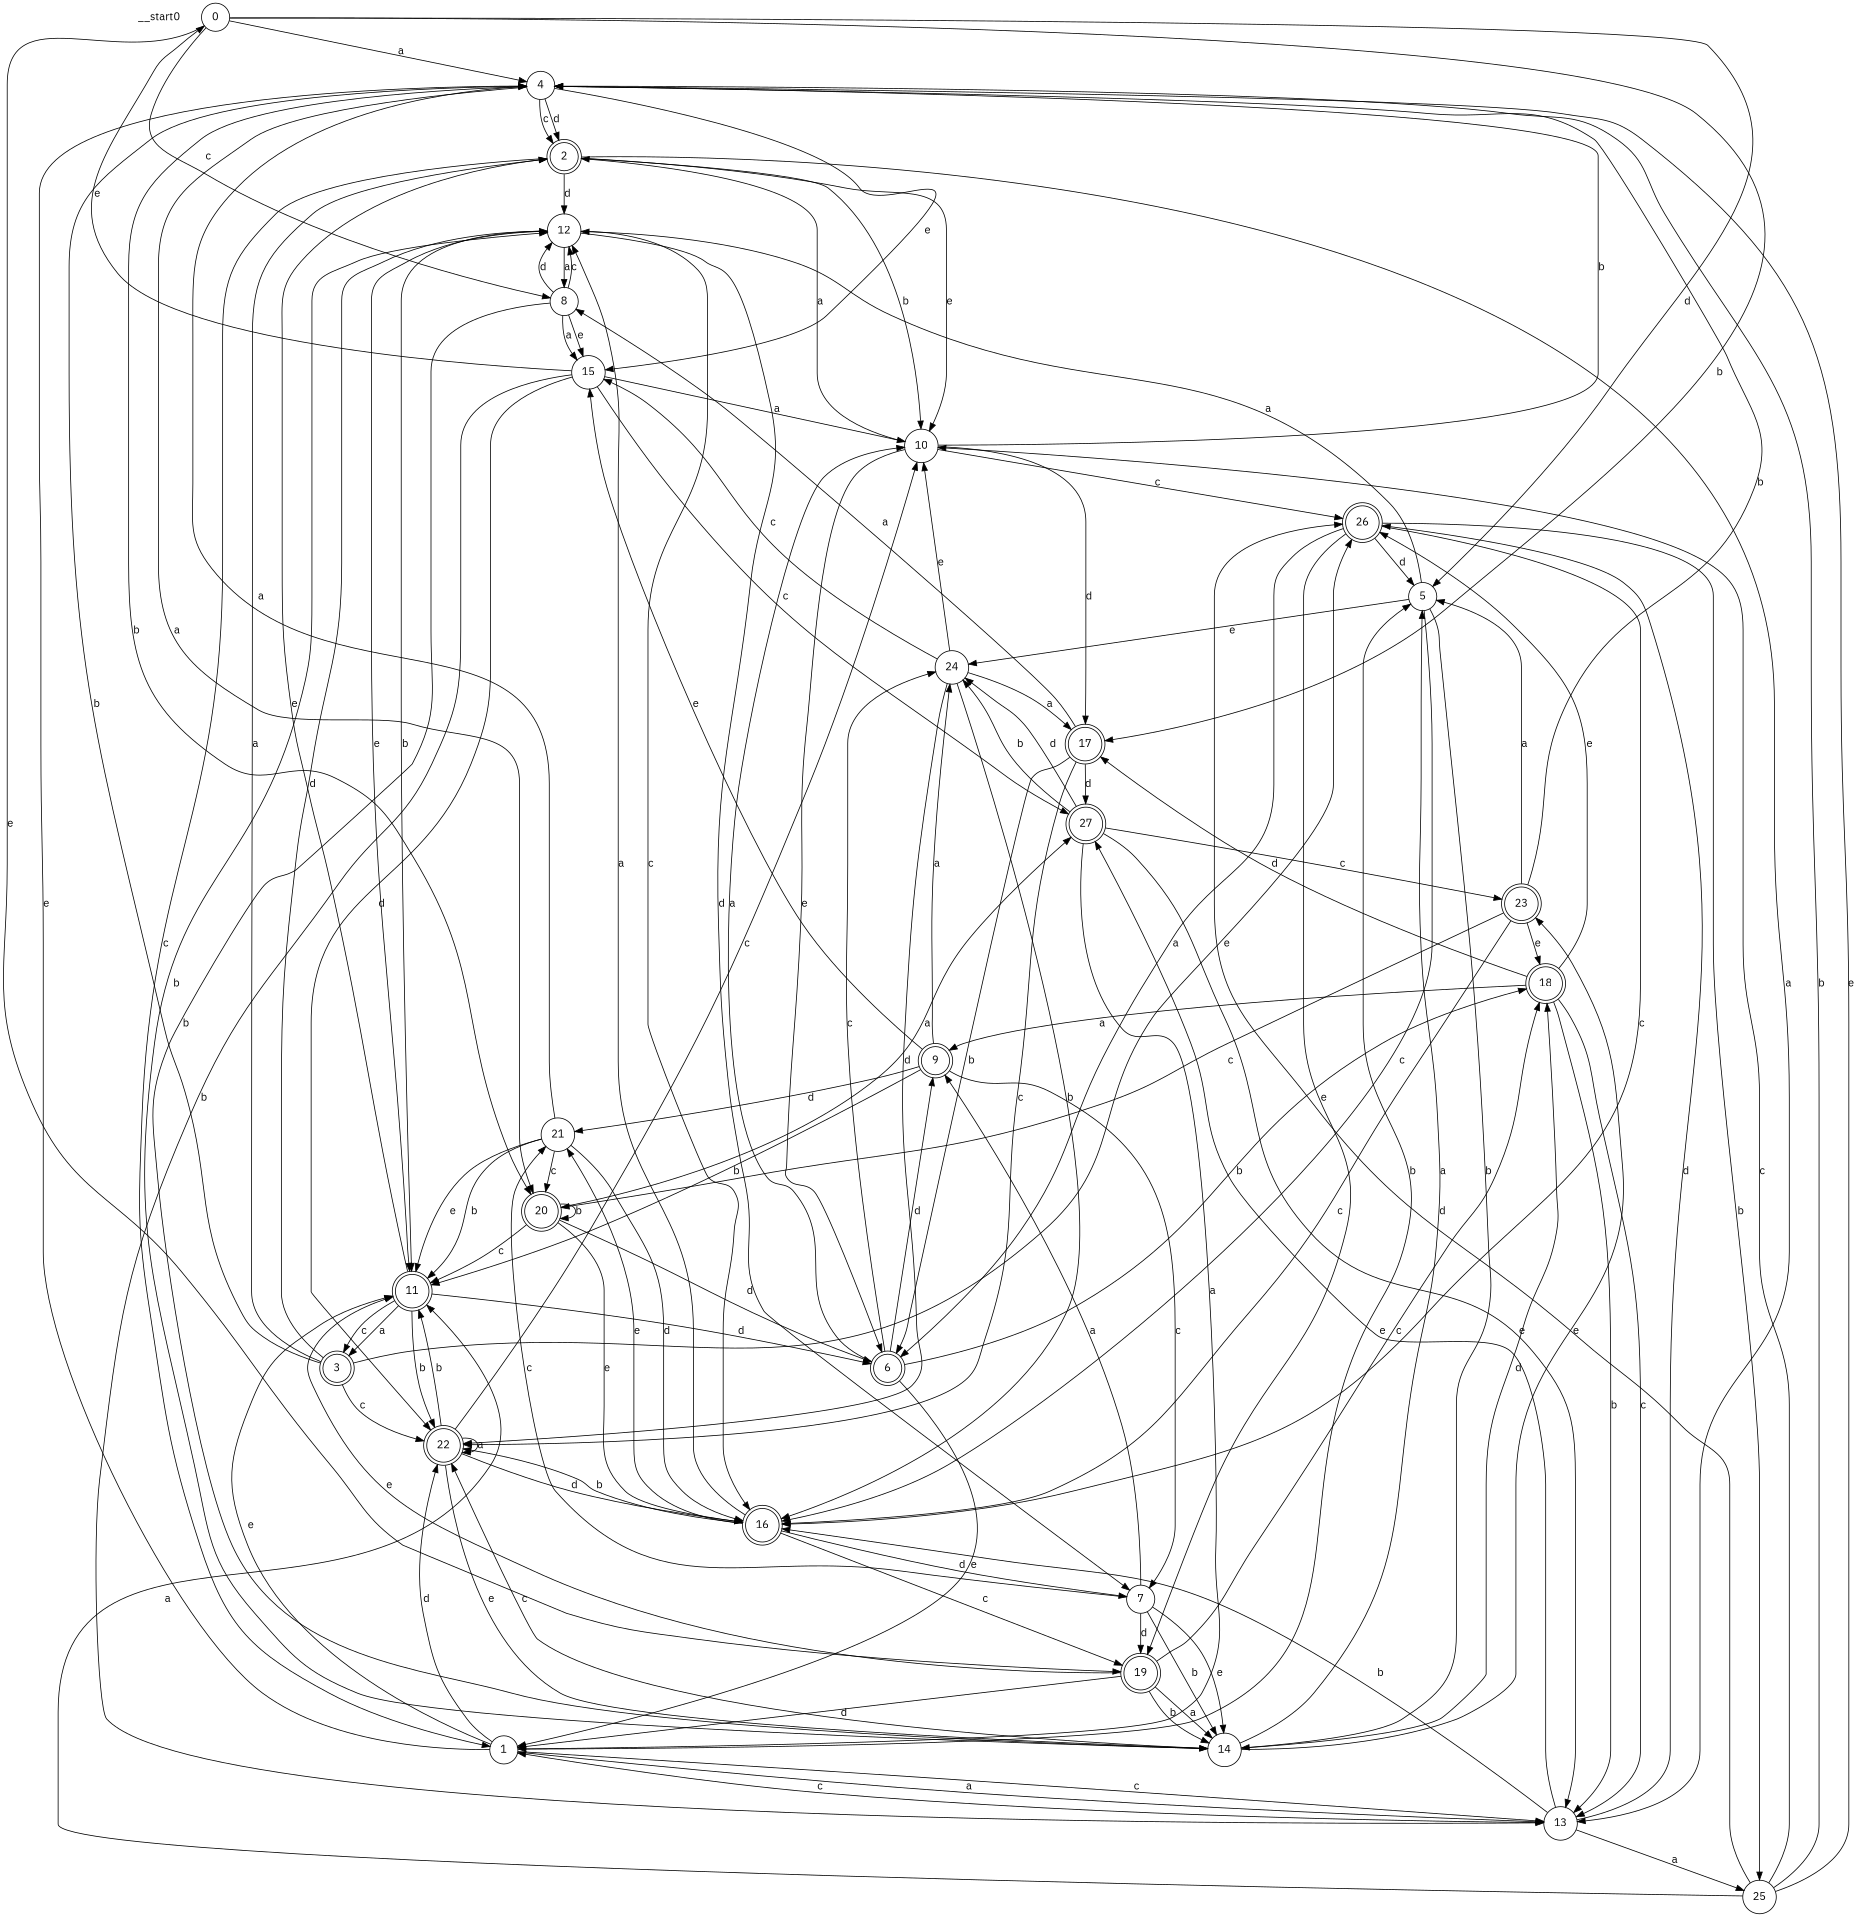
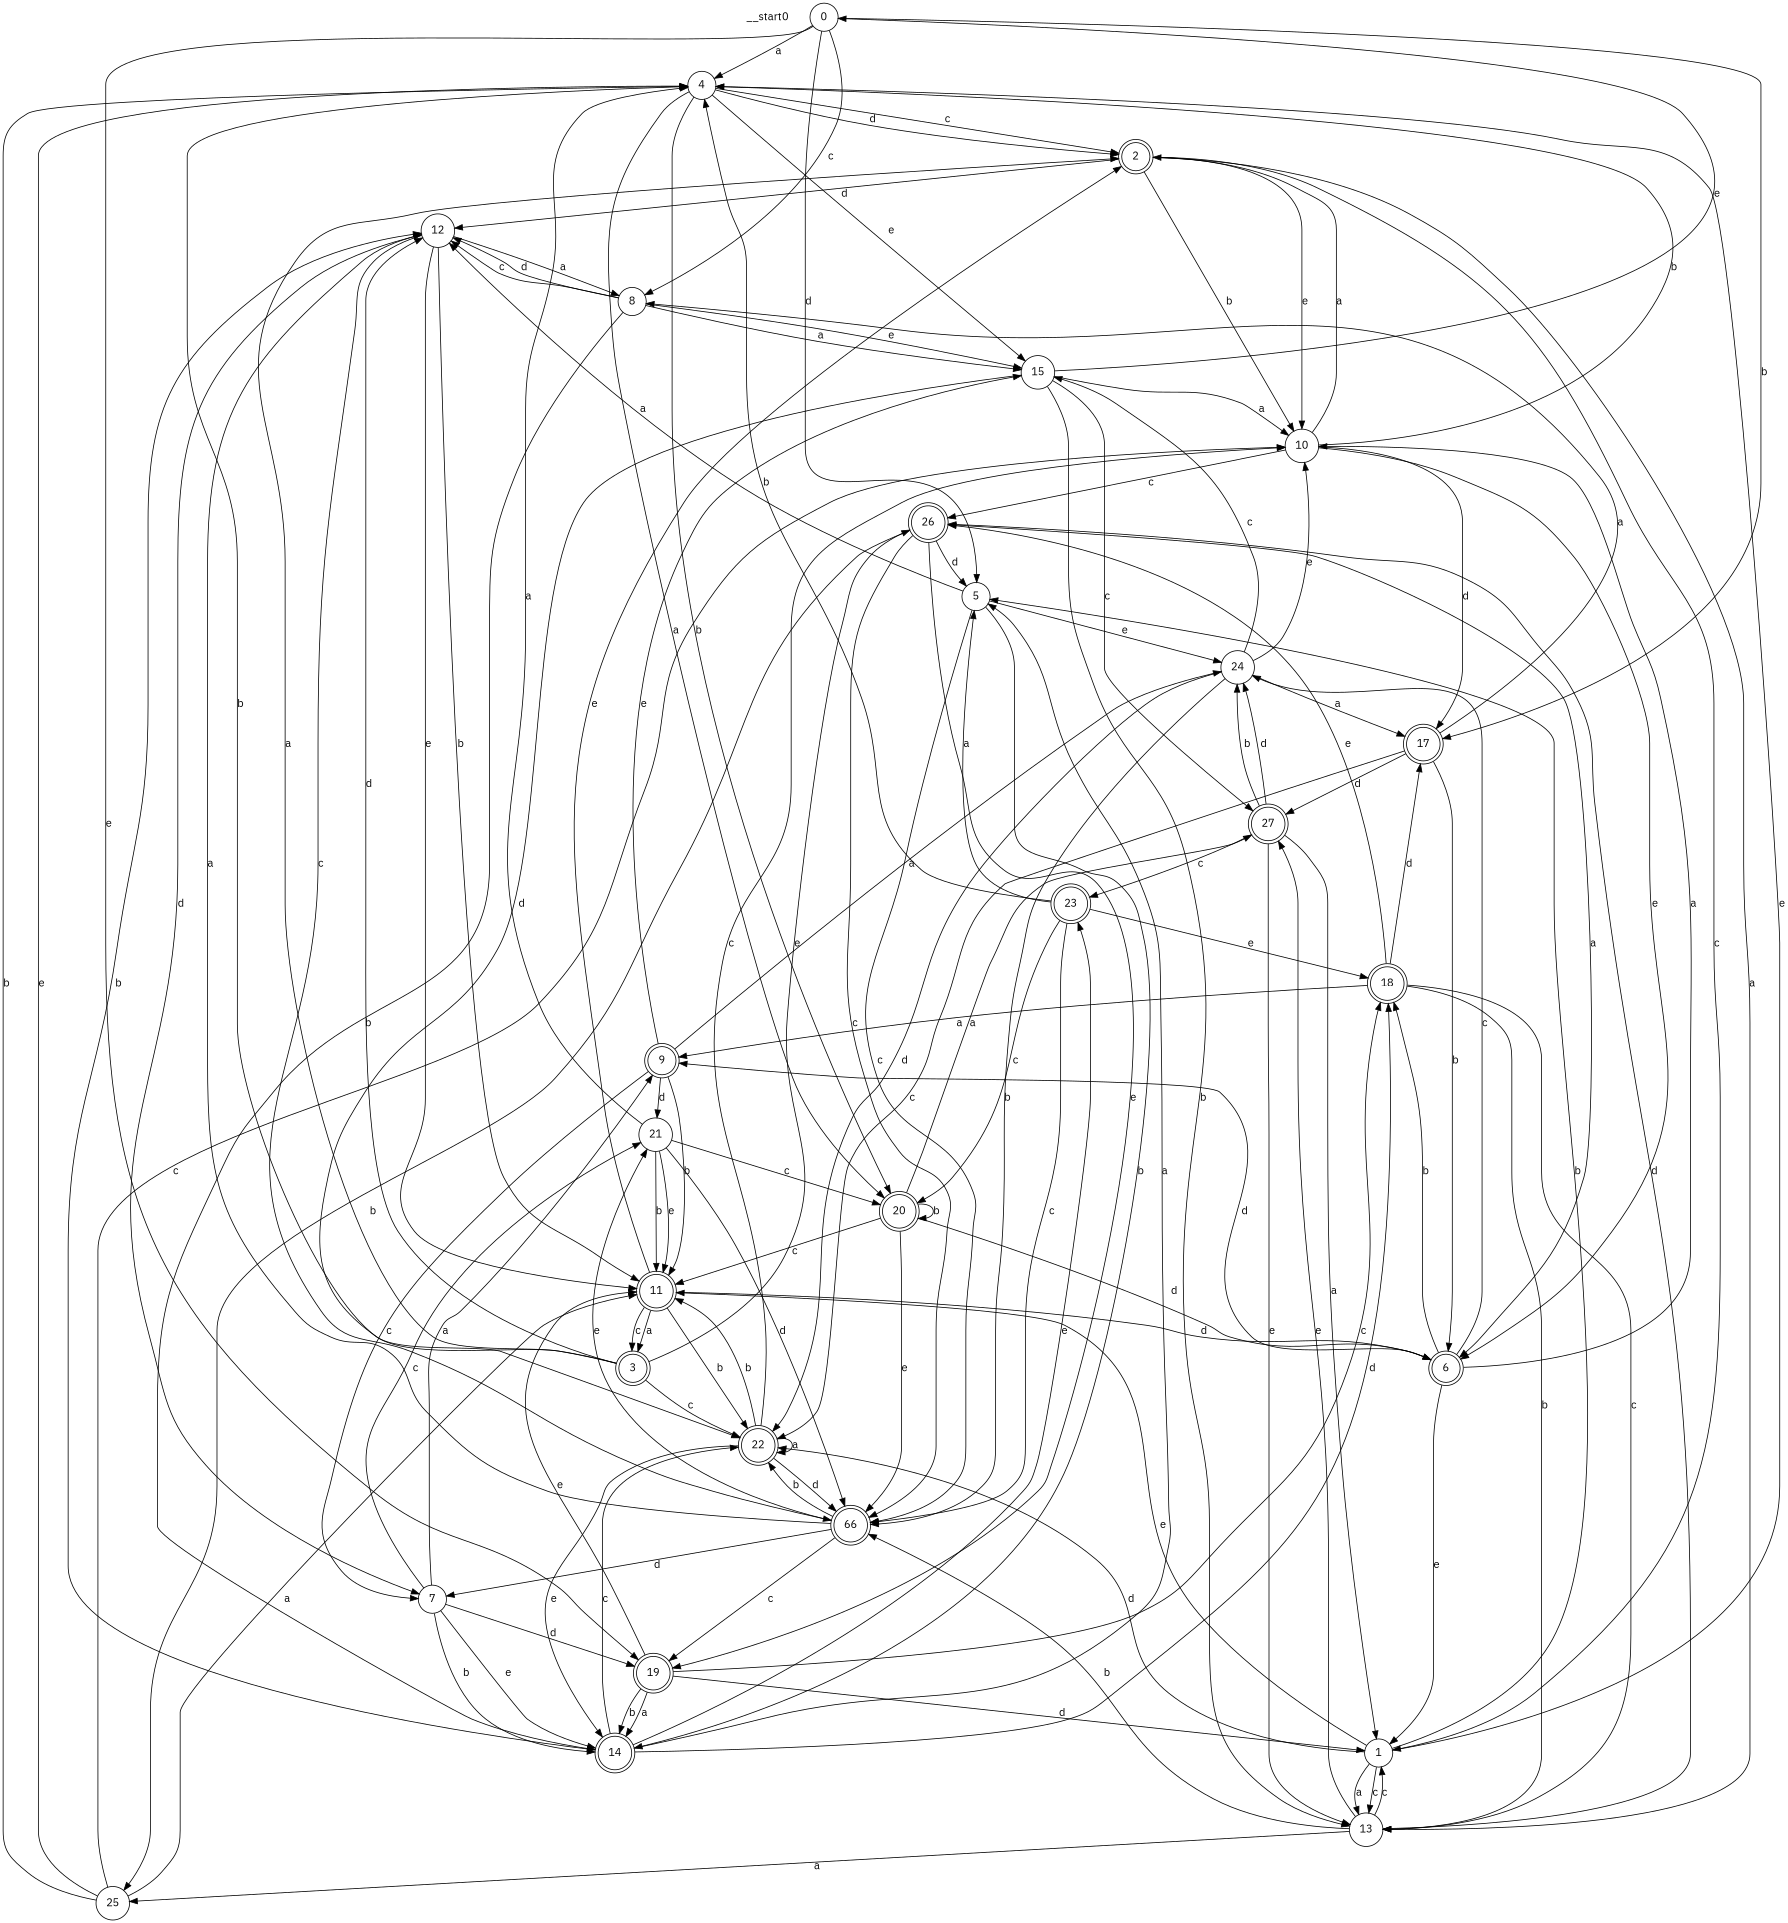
(1442, 1233) -> none
(762, 1525) -> (851, 1525)
(1225, 1750) -> (615, 1753)
